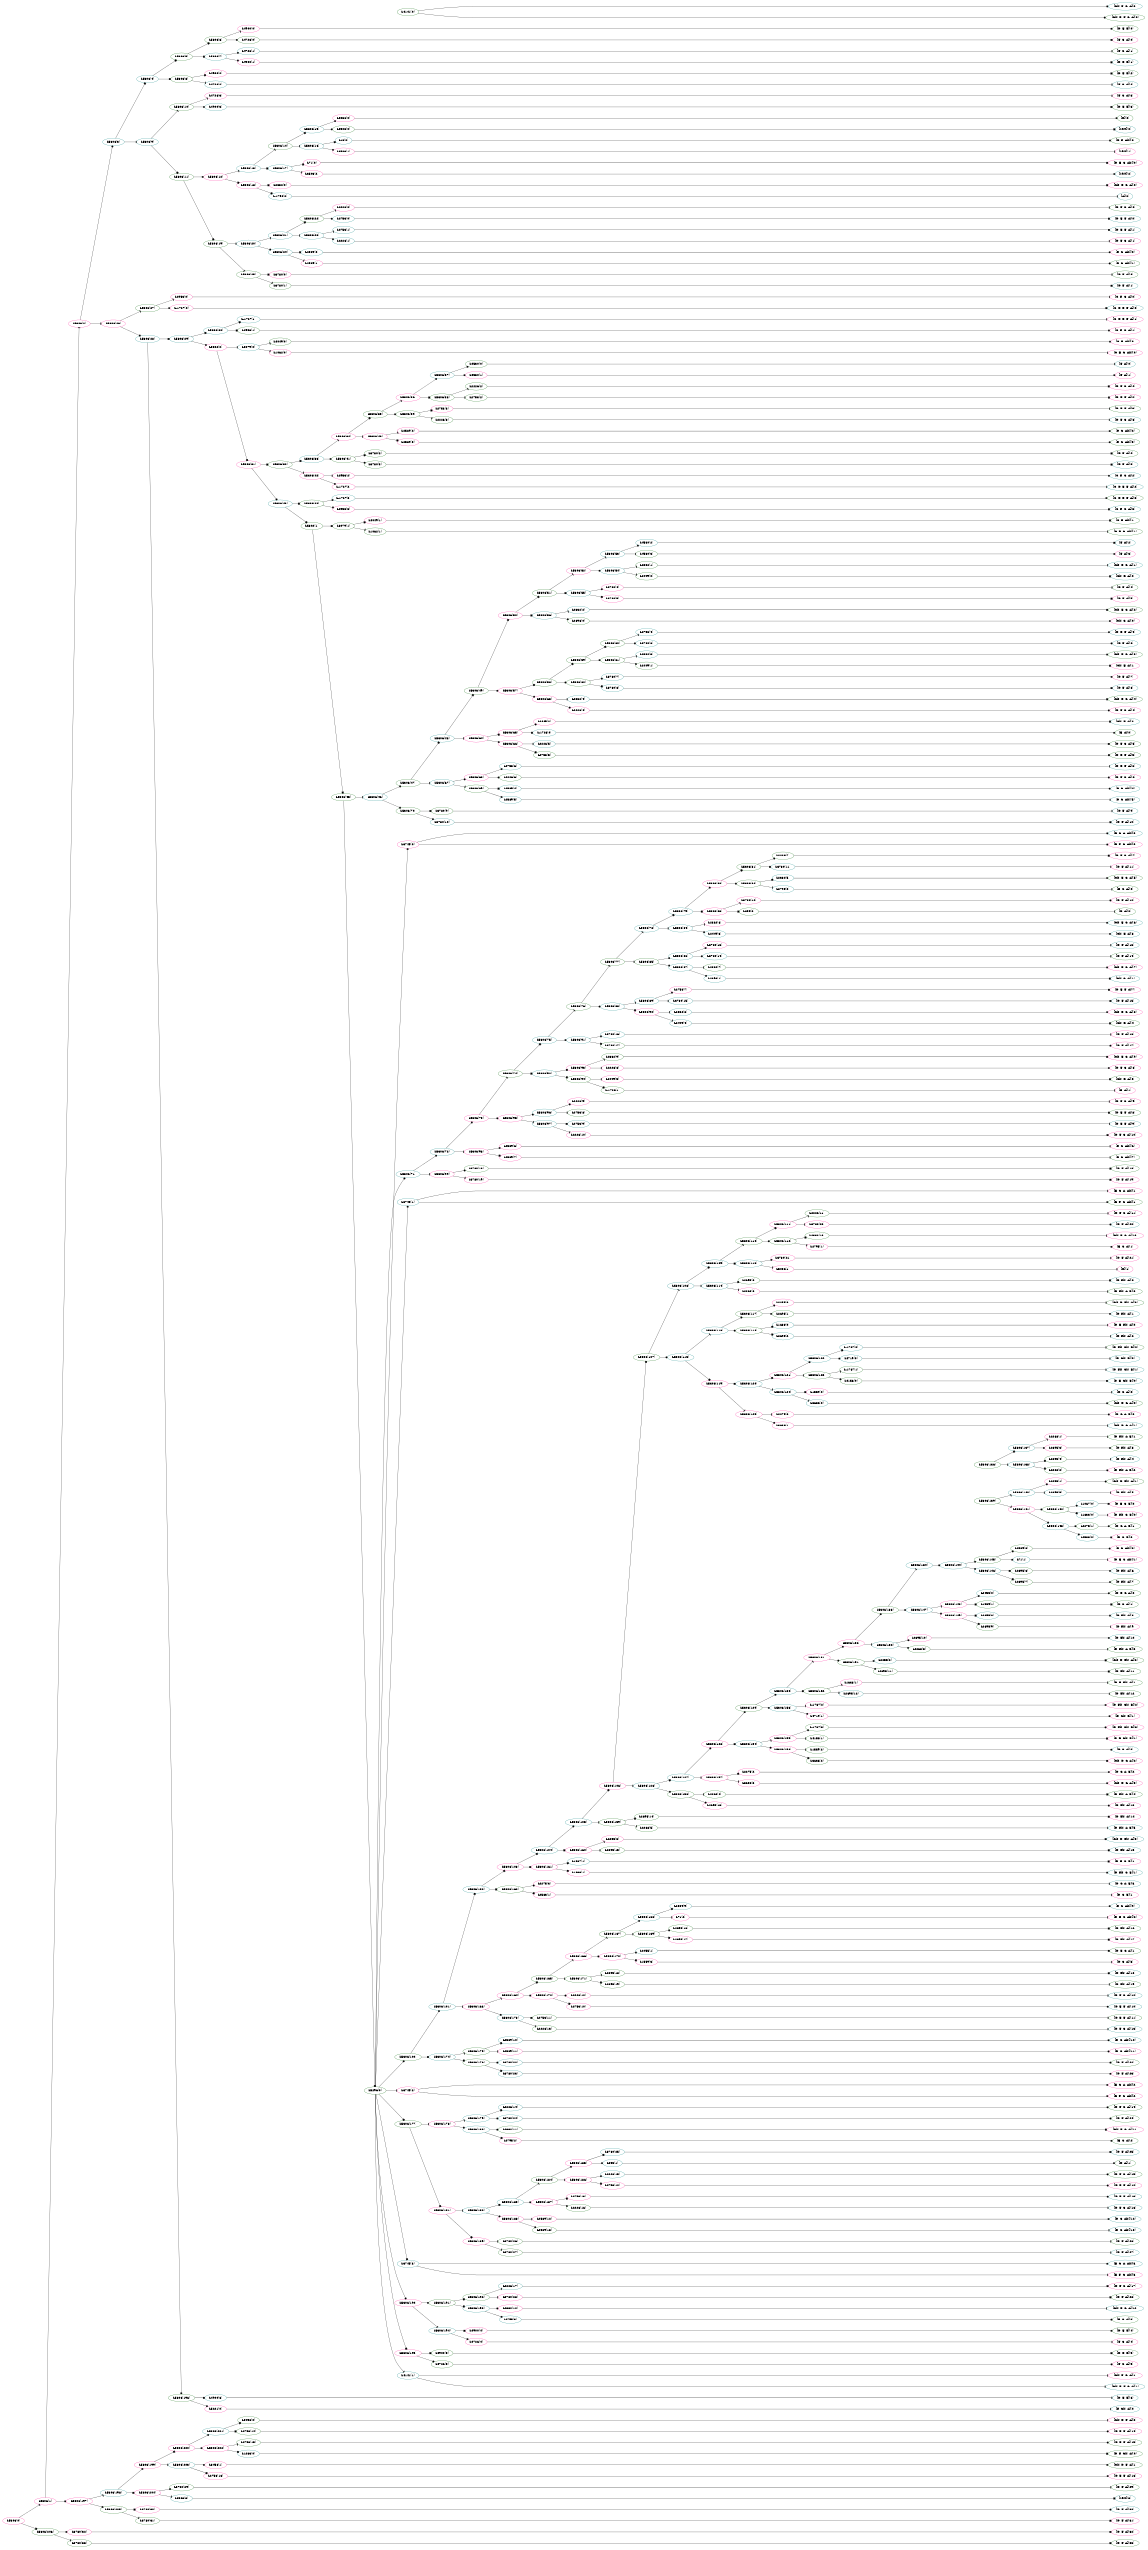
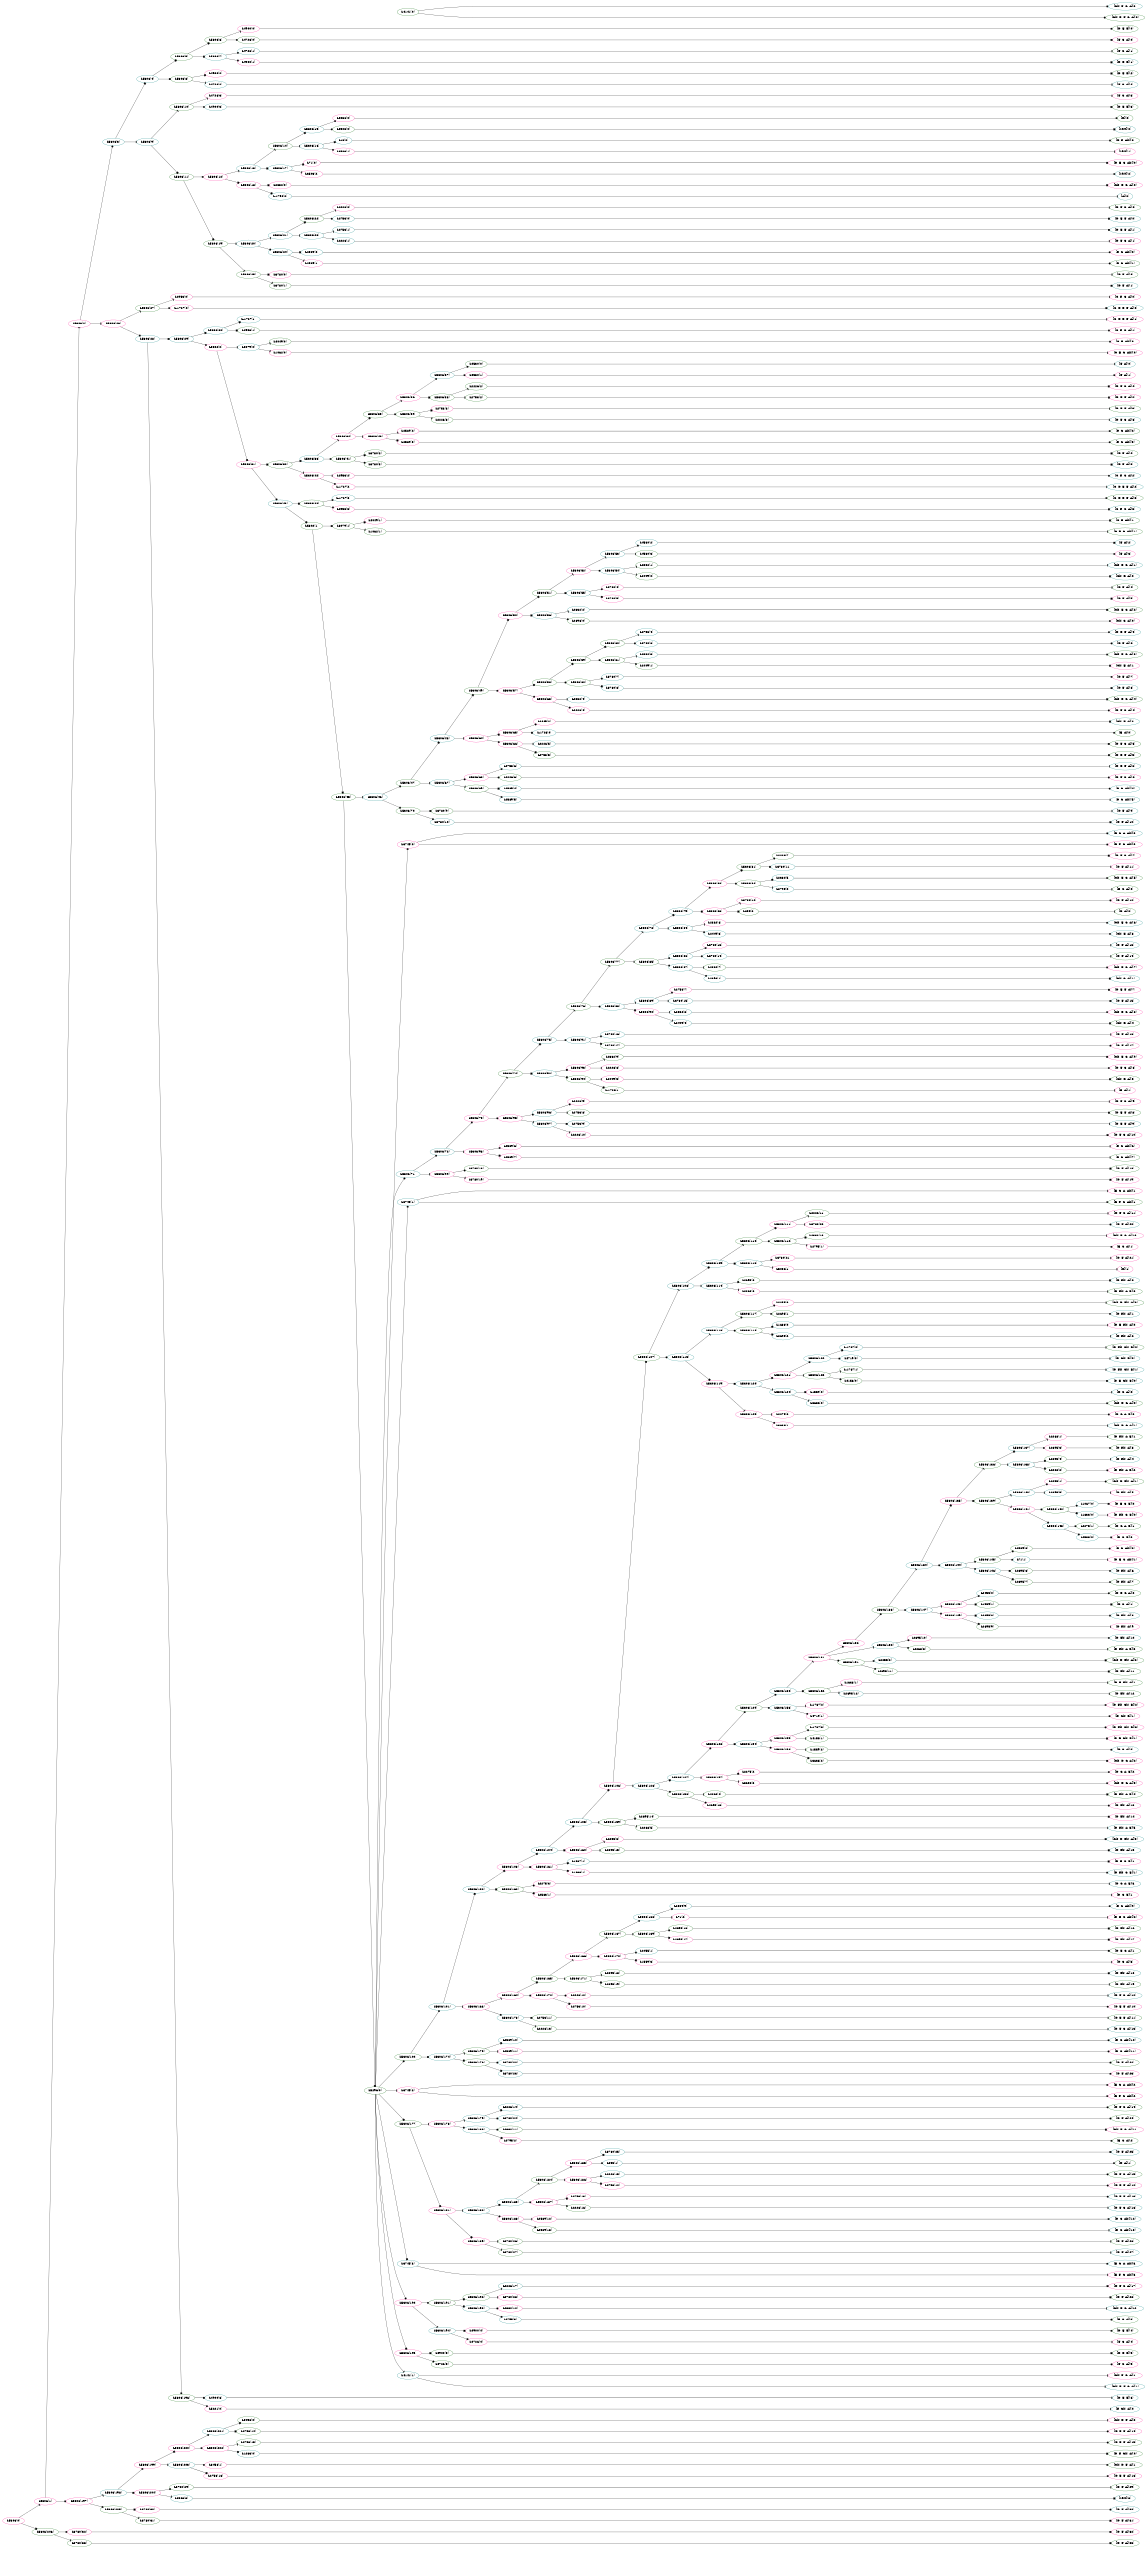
none -> (953, 1501)
(868, 1644) -> (851, 1652)
(1125, 2007) -> (1125, 2007)
